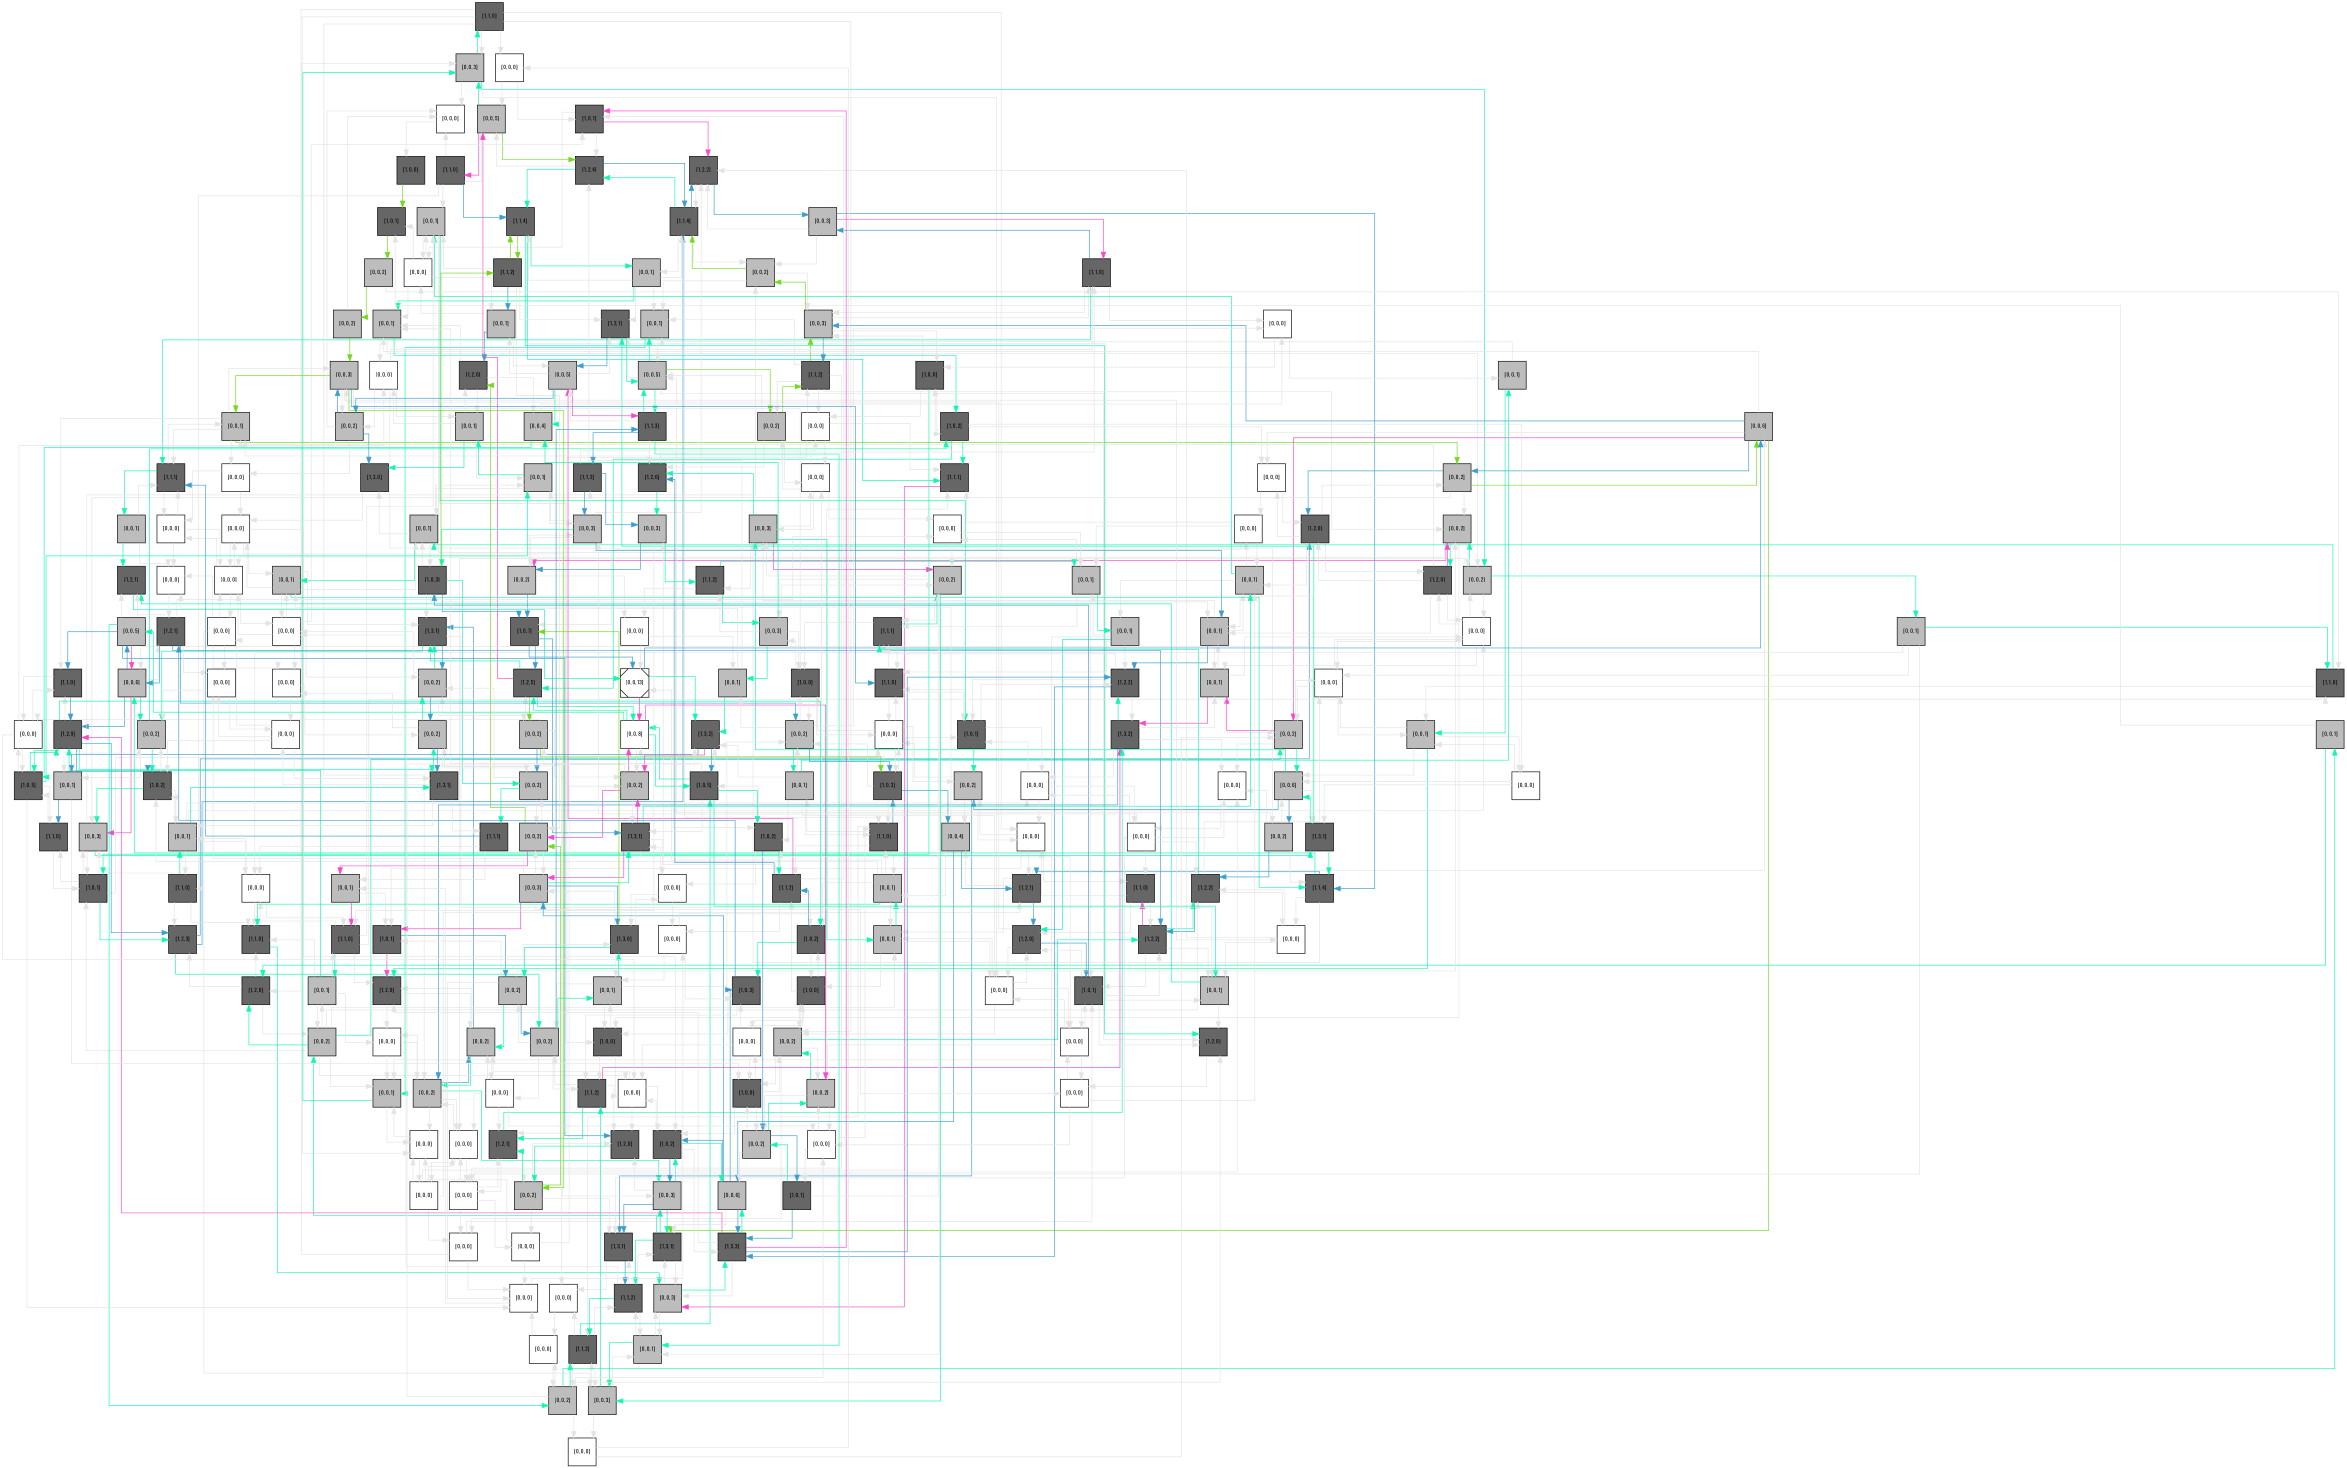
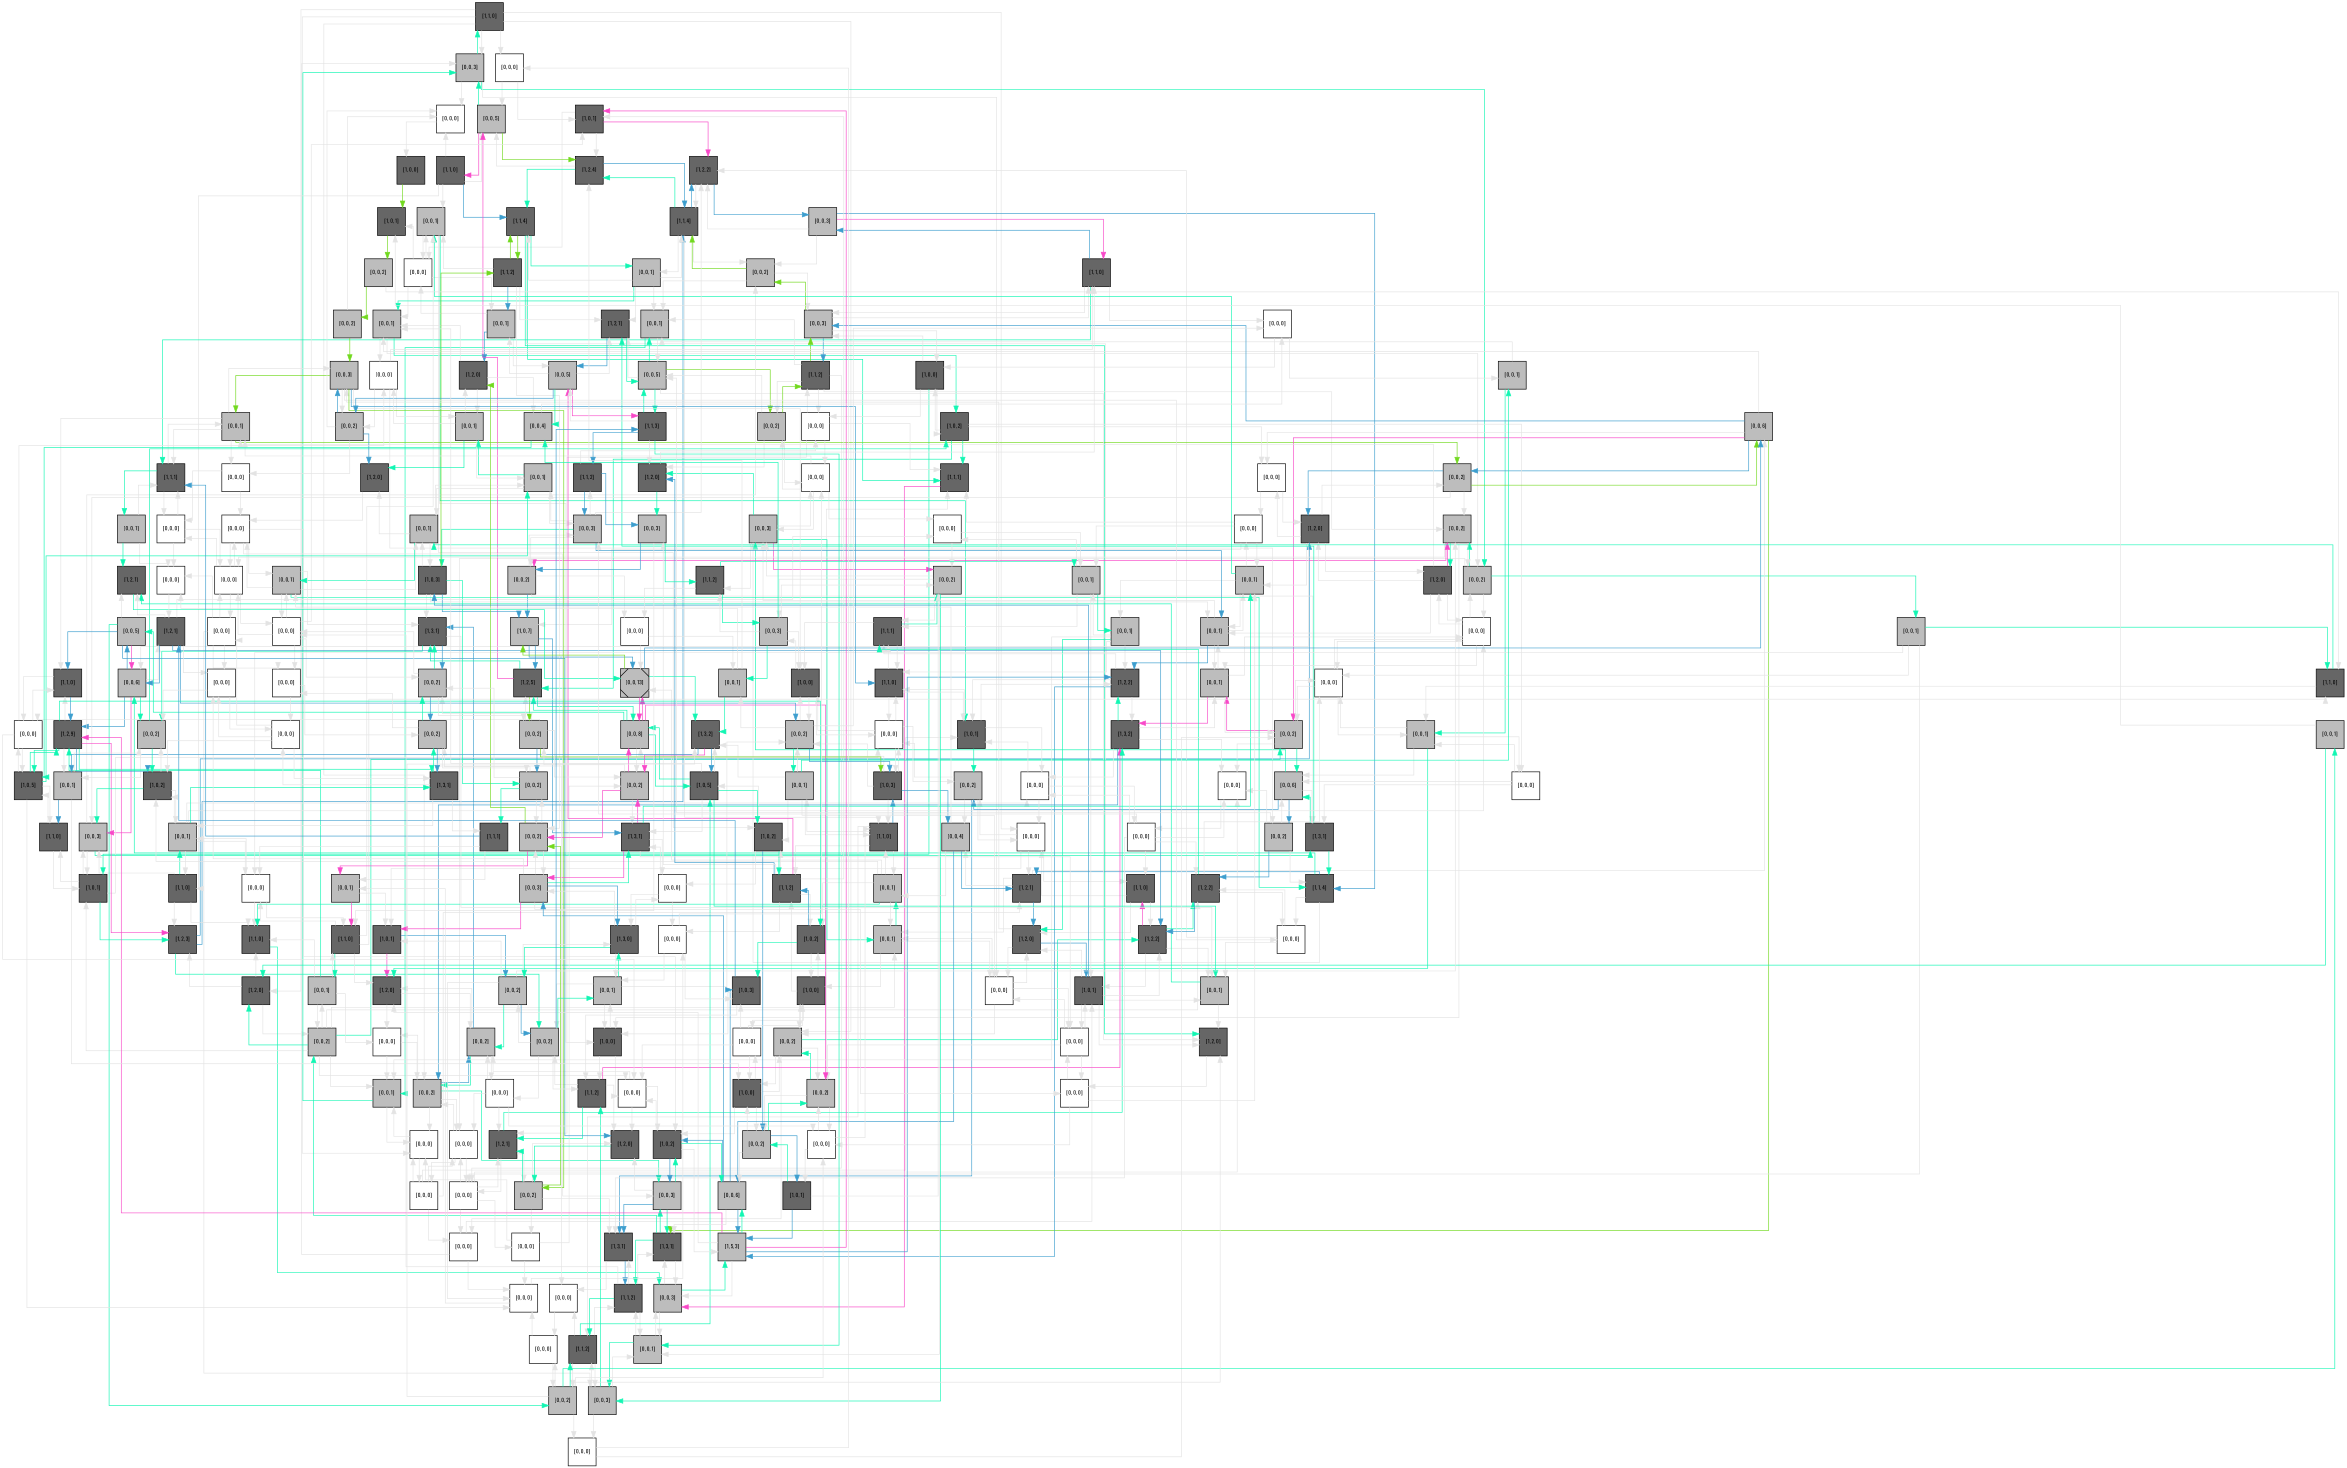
(524, 631) -> (524, 631)
(635, 683) -> (635, 683)
none -> (642, 712)
(635, 735) -> (635, 735)
(619, 742) -> (579, 655)
(111, 849) -> (111, 849)
(732, 1247) -> (732, 1247)
